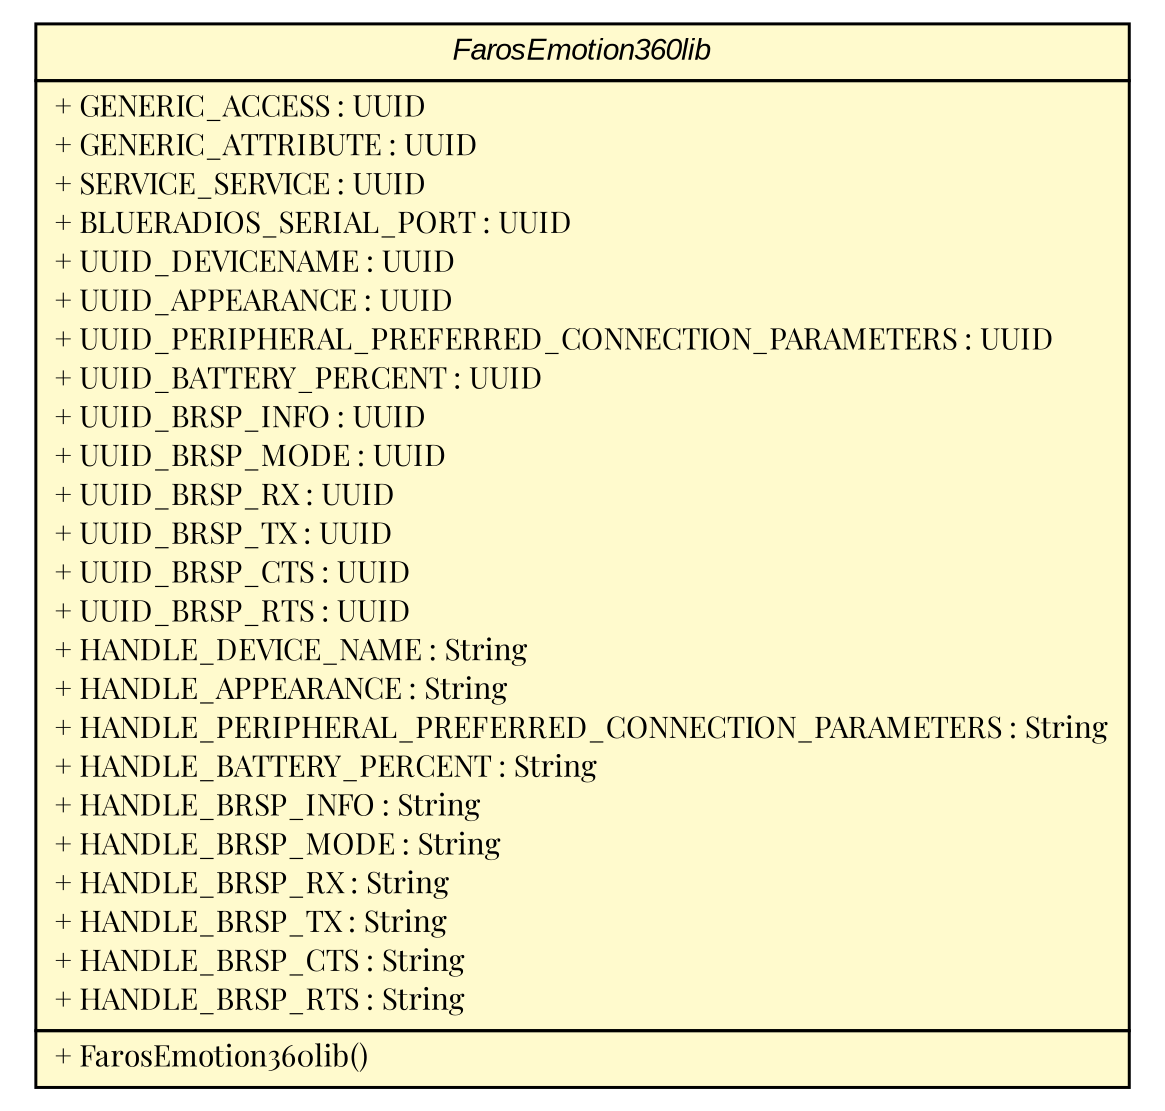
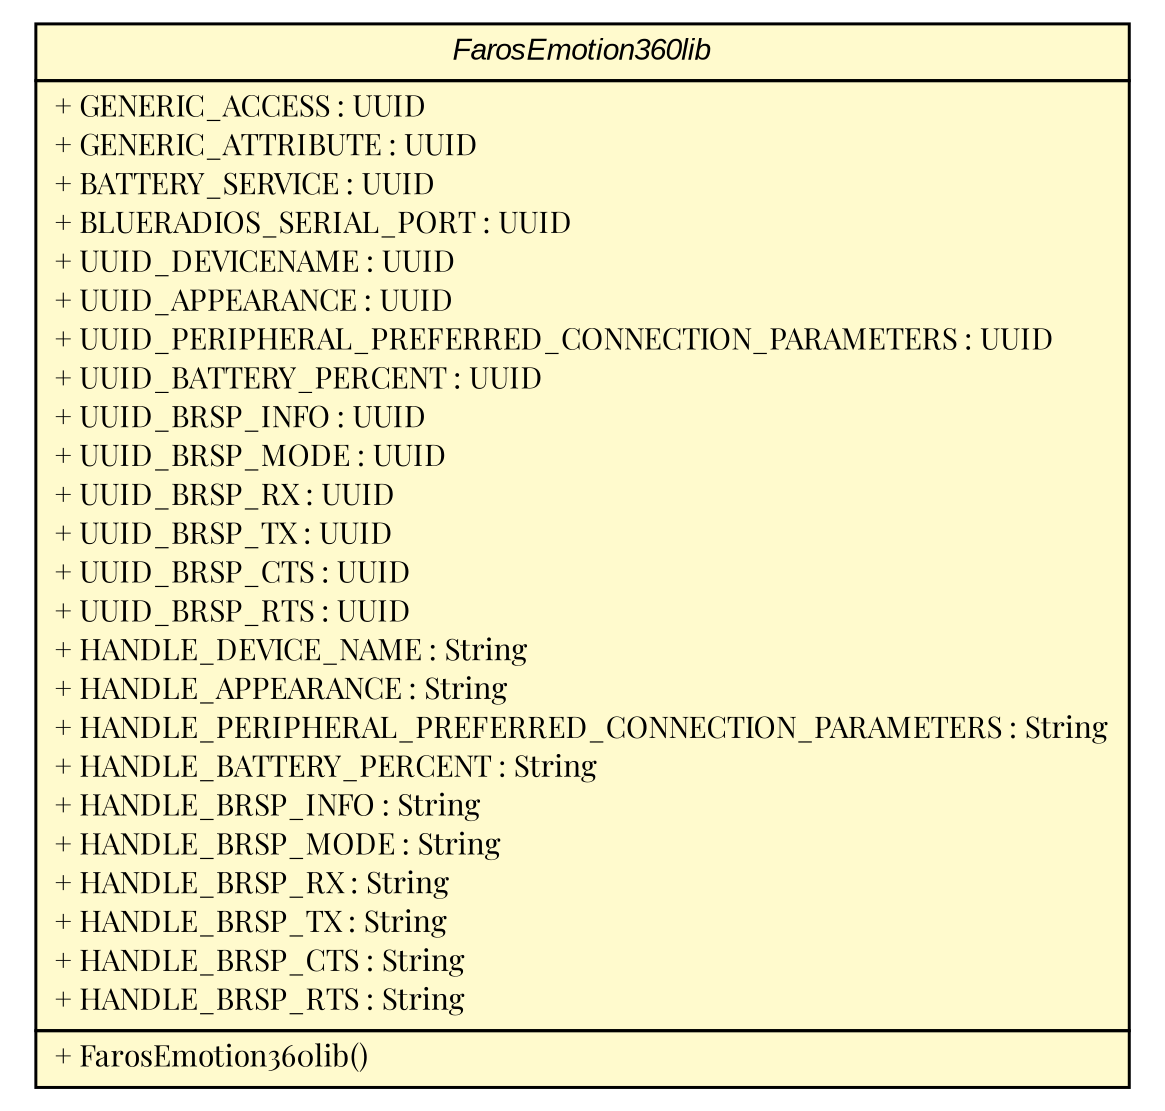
(242, 185) -> (246, 185)
